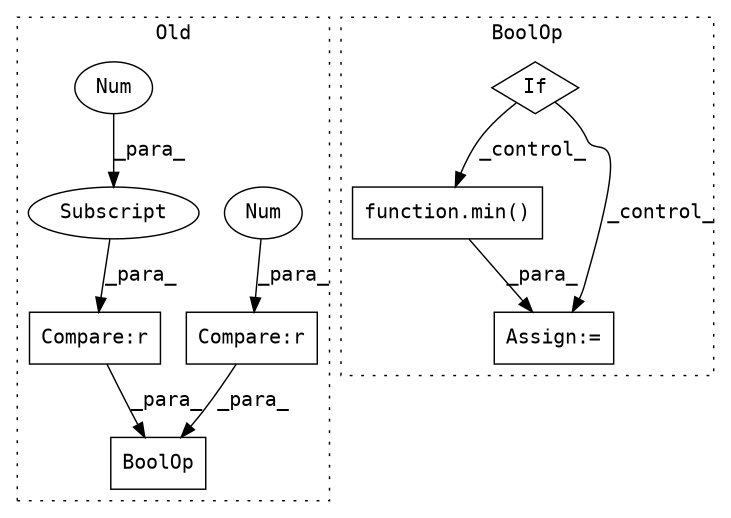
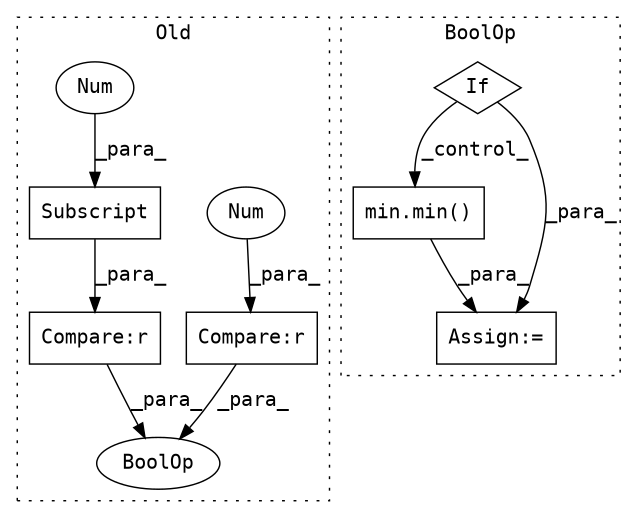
(114, 213) -> (95, 213)
(447, 213) -> (419, 213)
(661, 213) -> (581, 213)
(158, 463) -> (158, 463)
